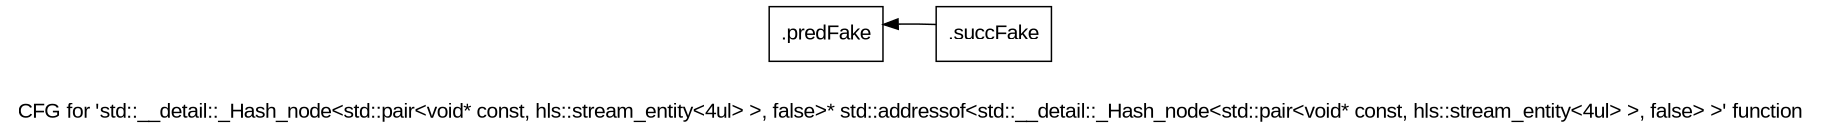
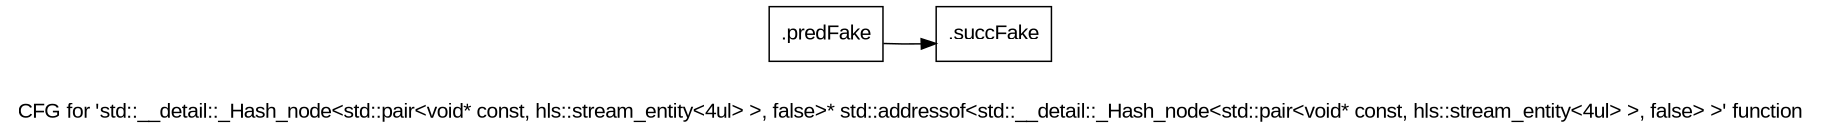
(917, 24) -> (902, 44)
